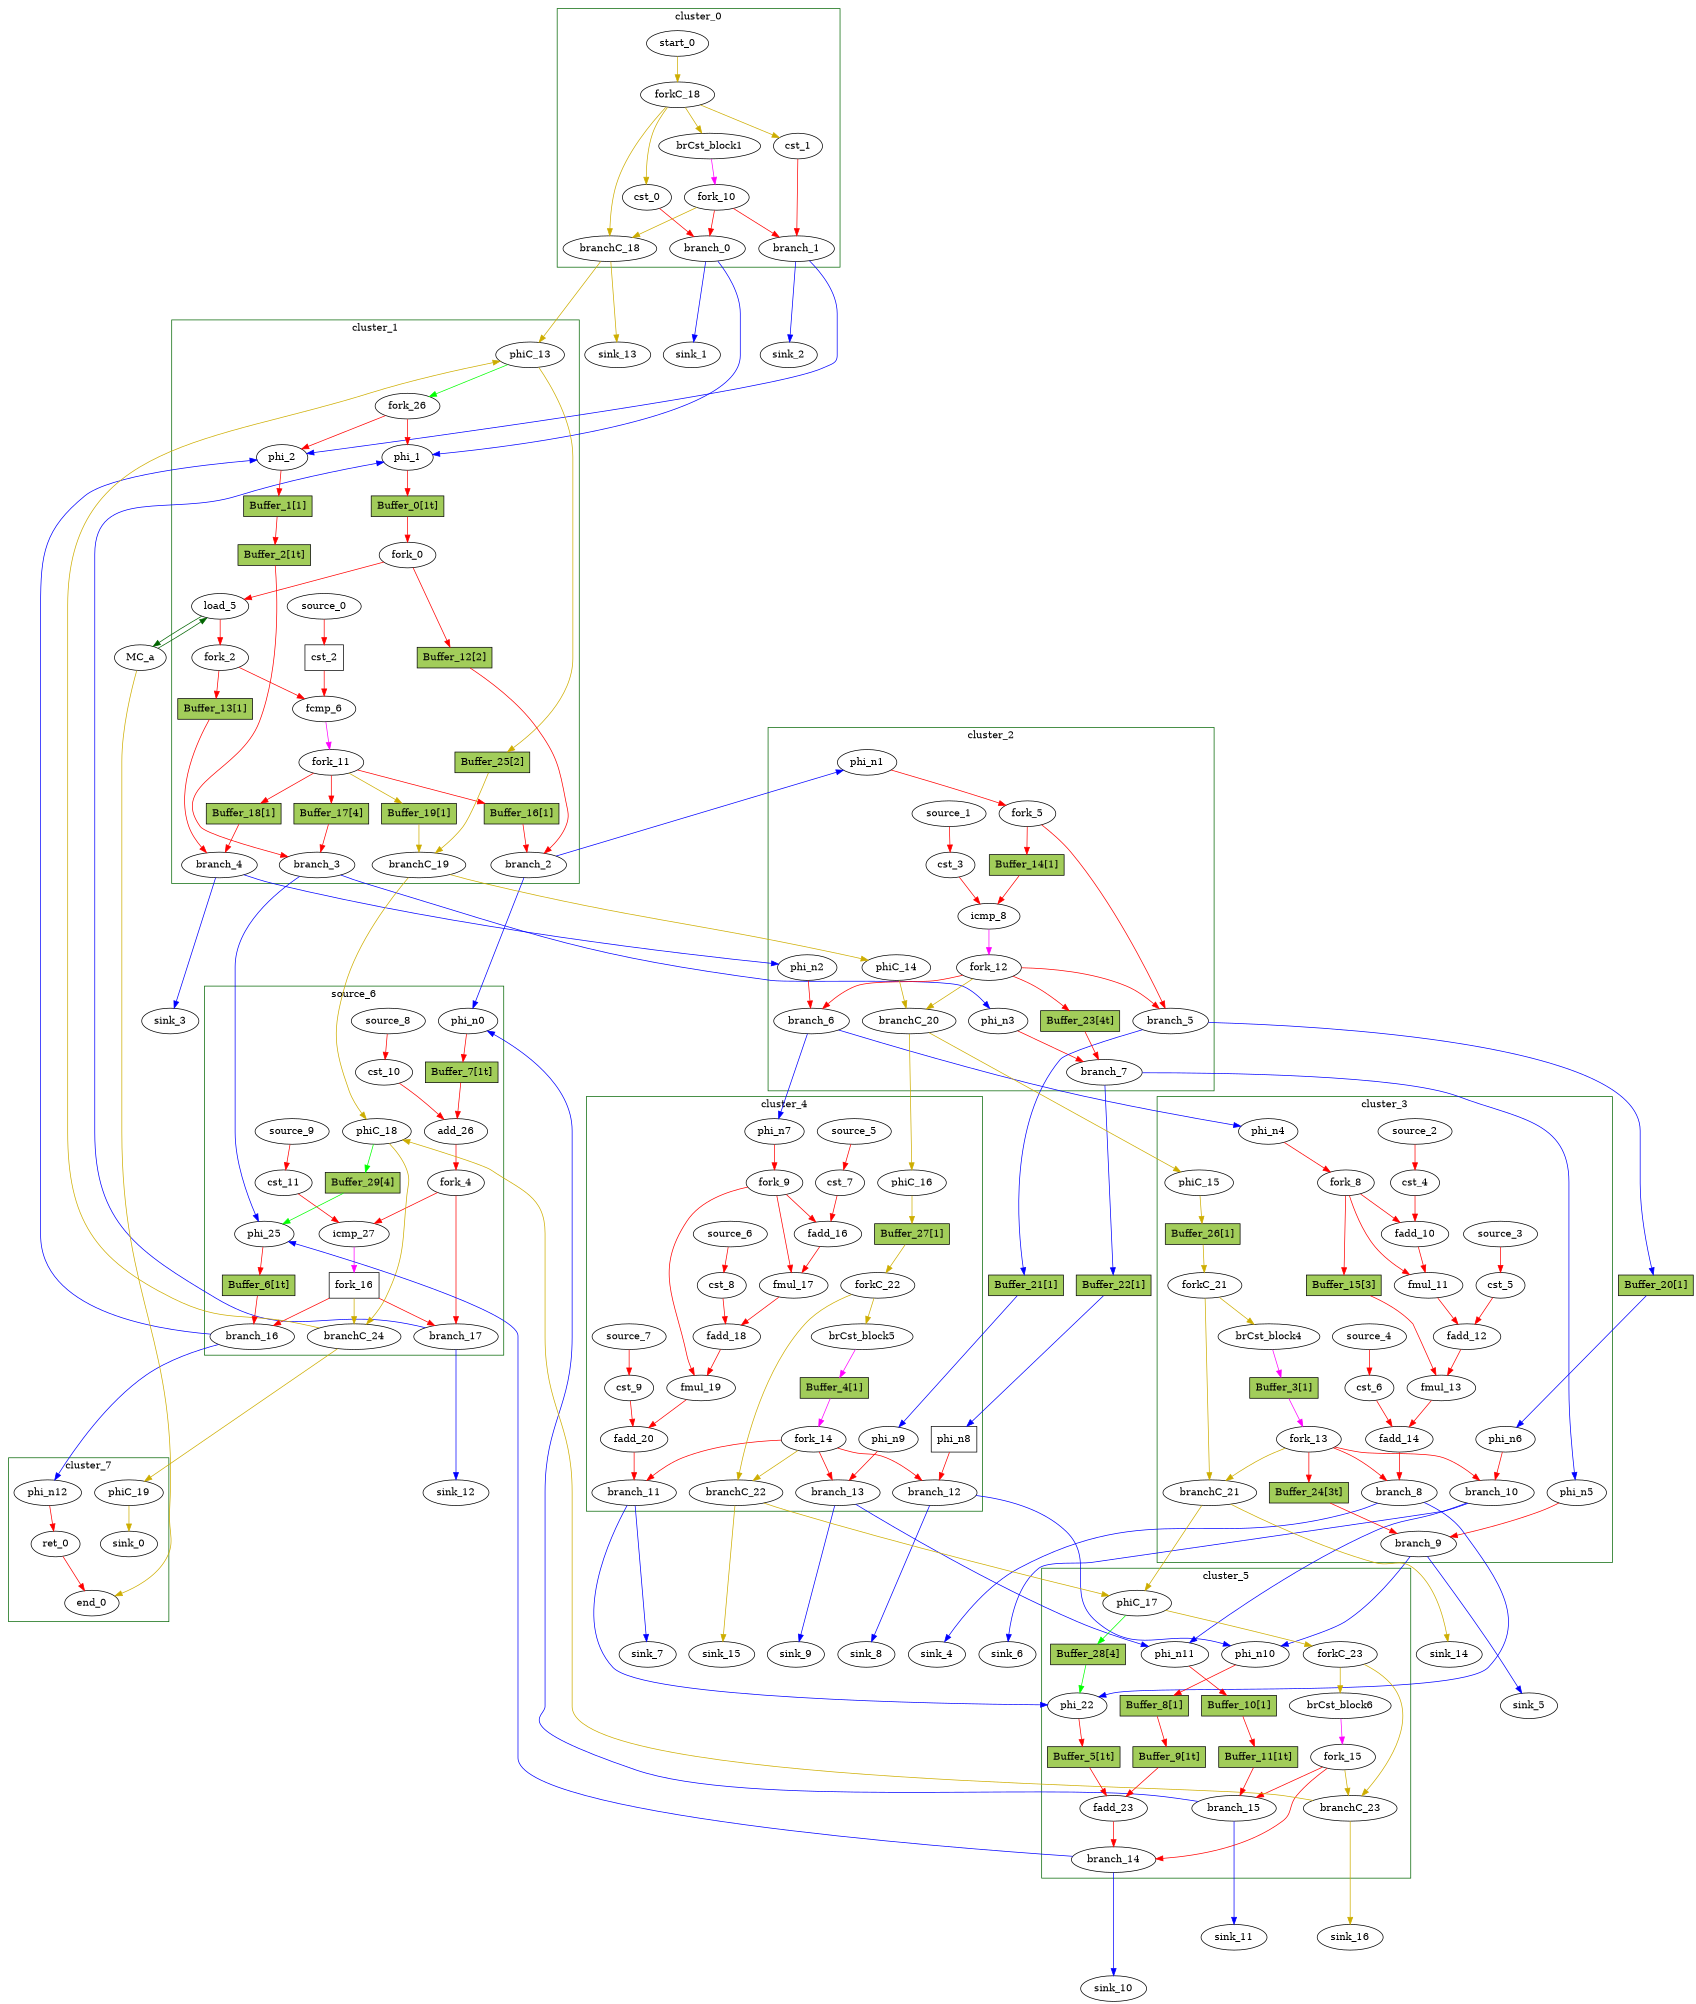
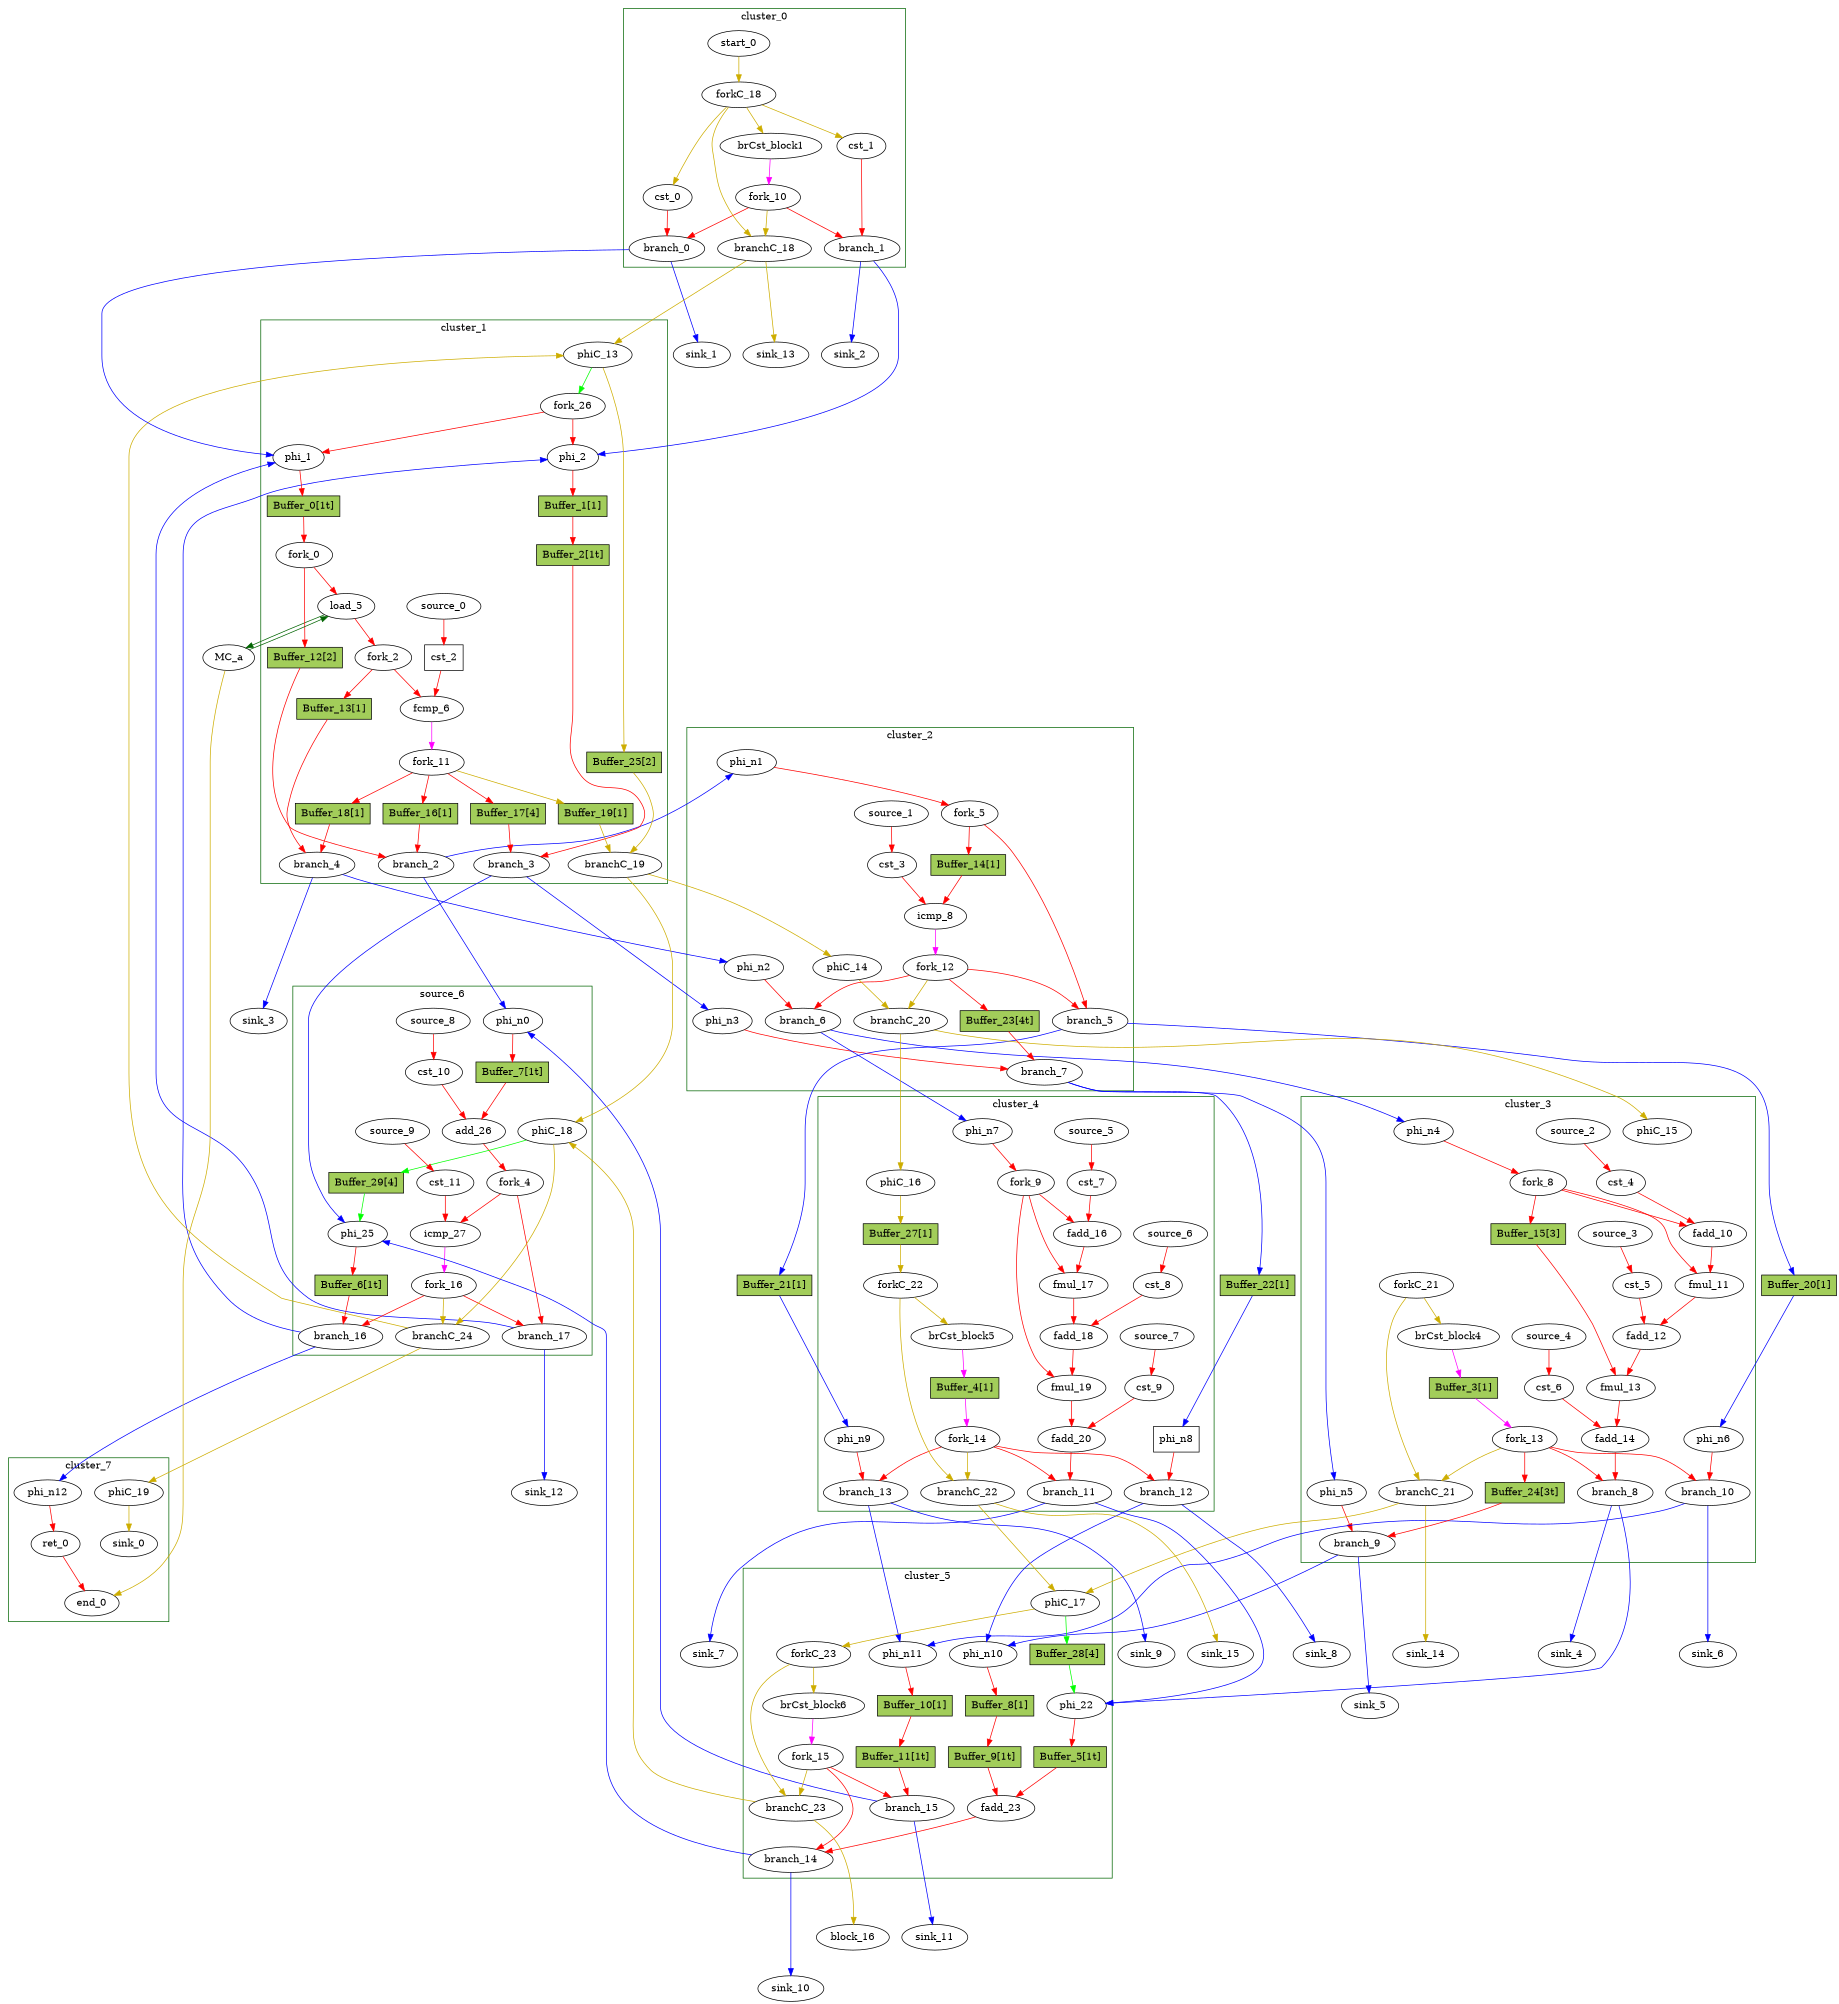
(1203, 1234) -> none
(354, 1285) -> (444, 1285)
(1350, 1937) -> (853, 1937)
